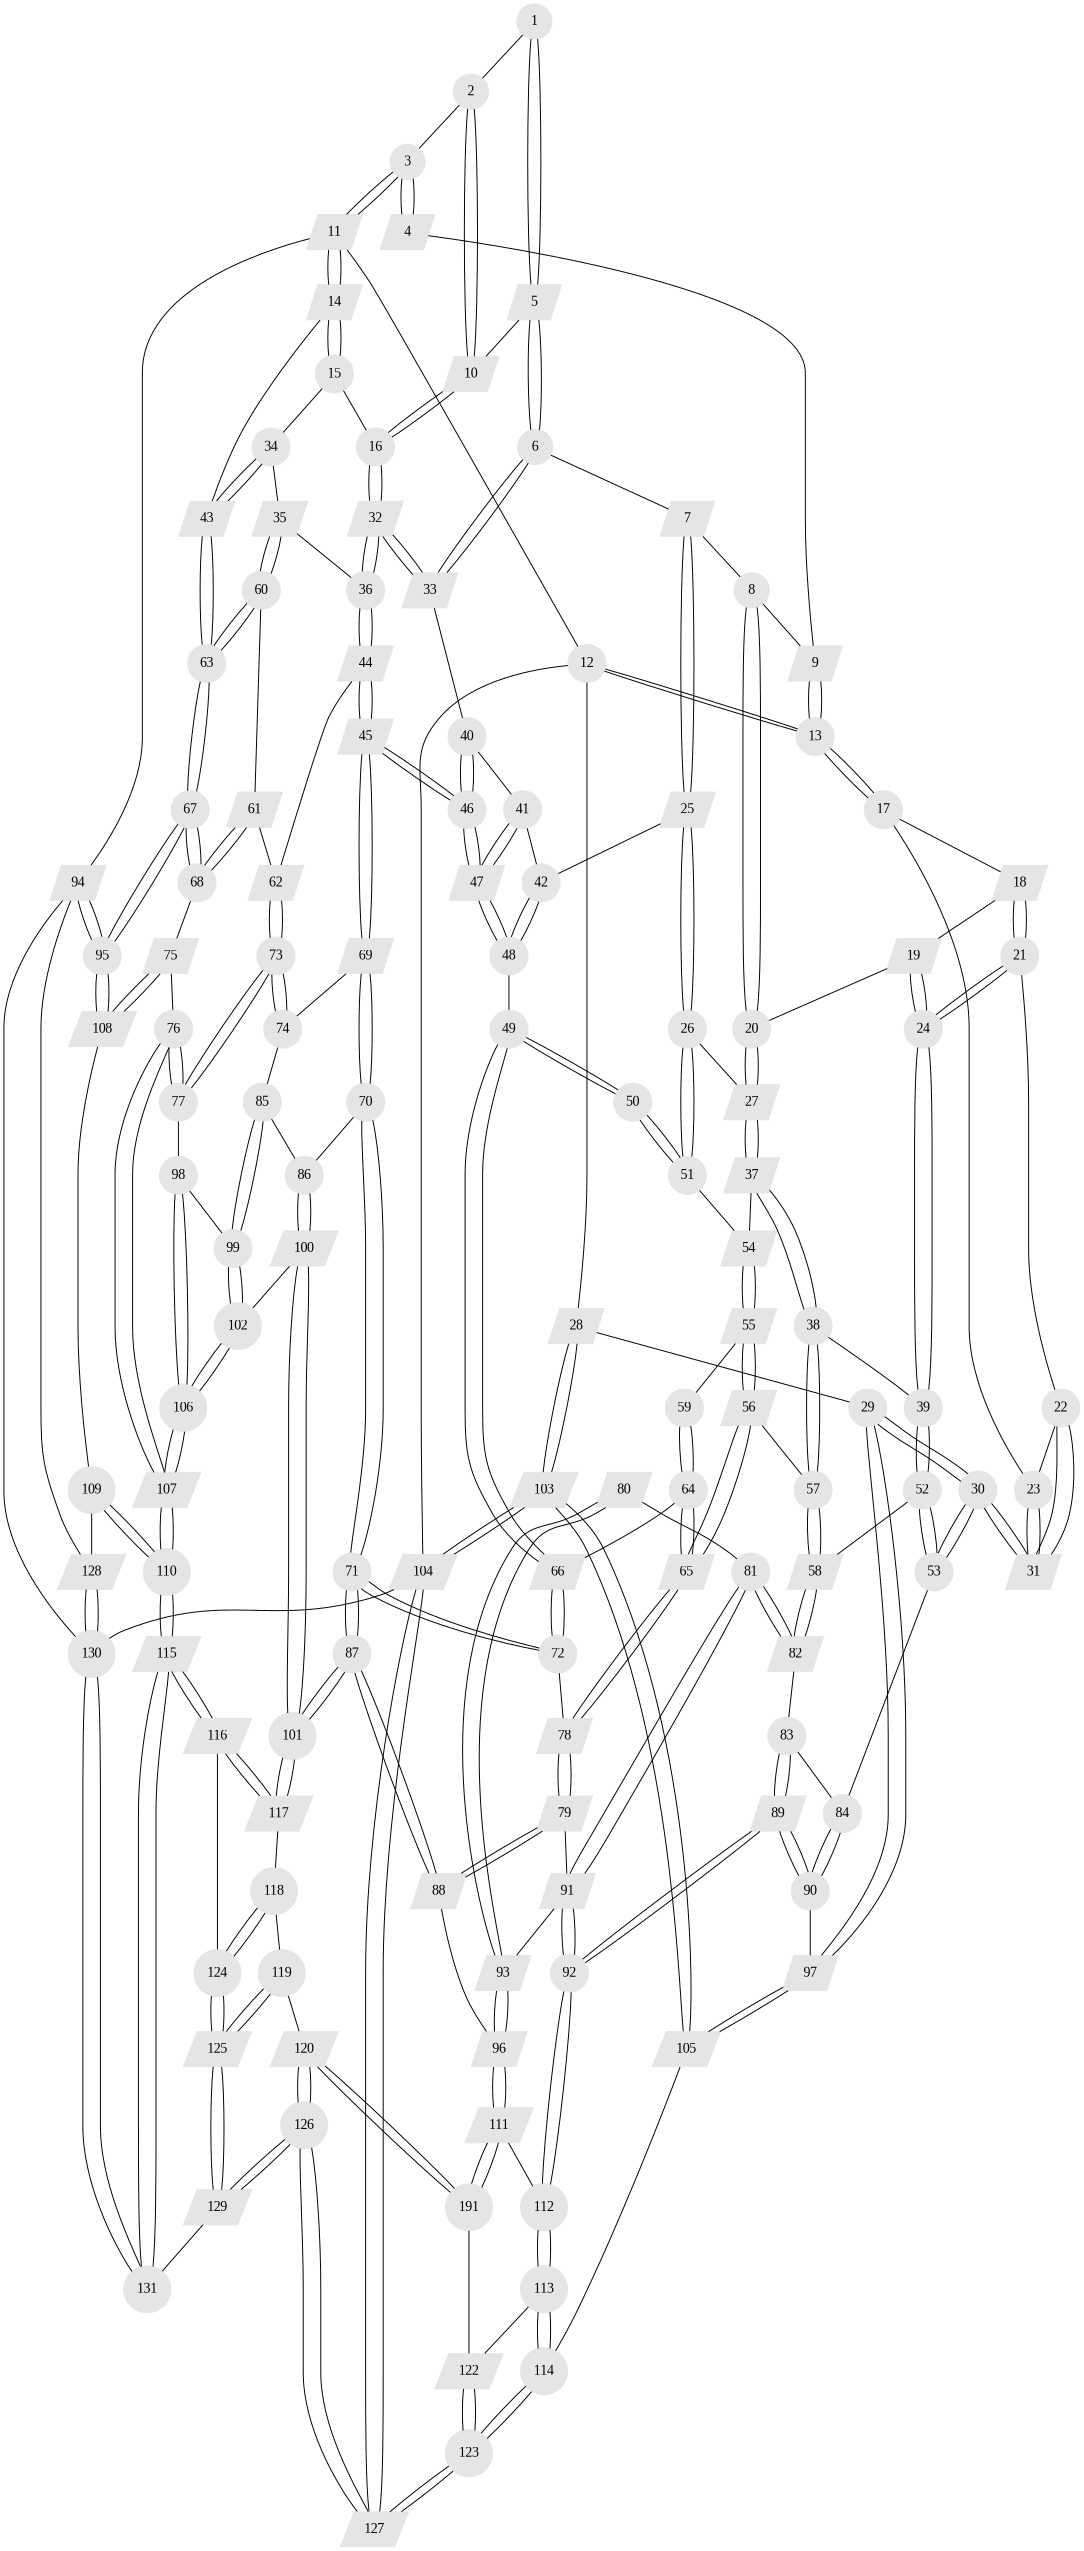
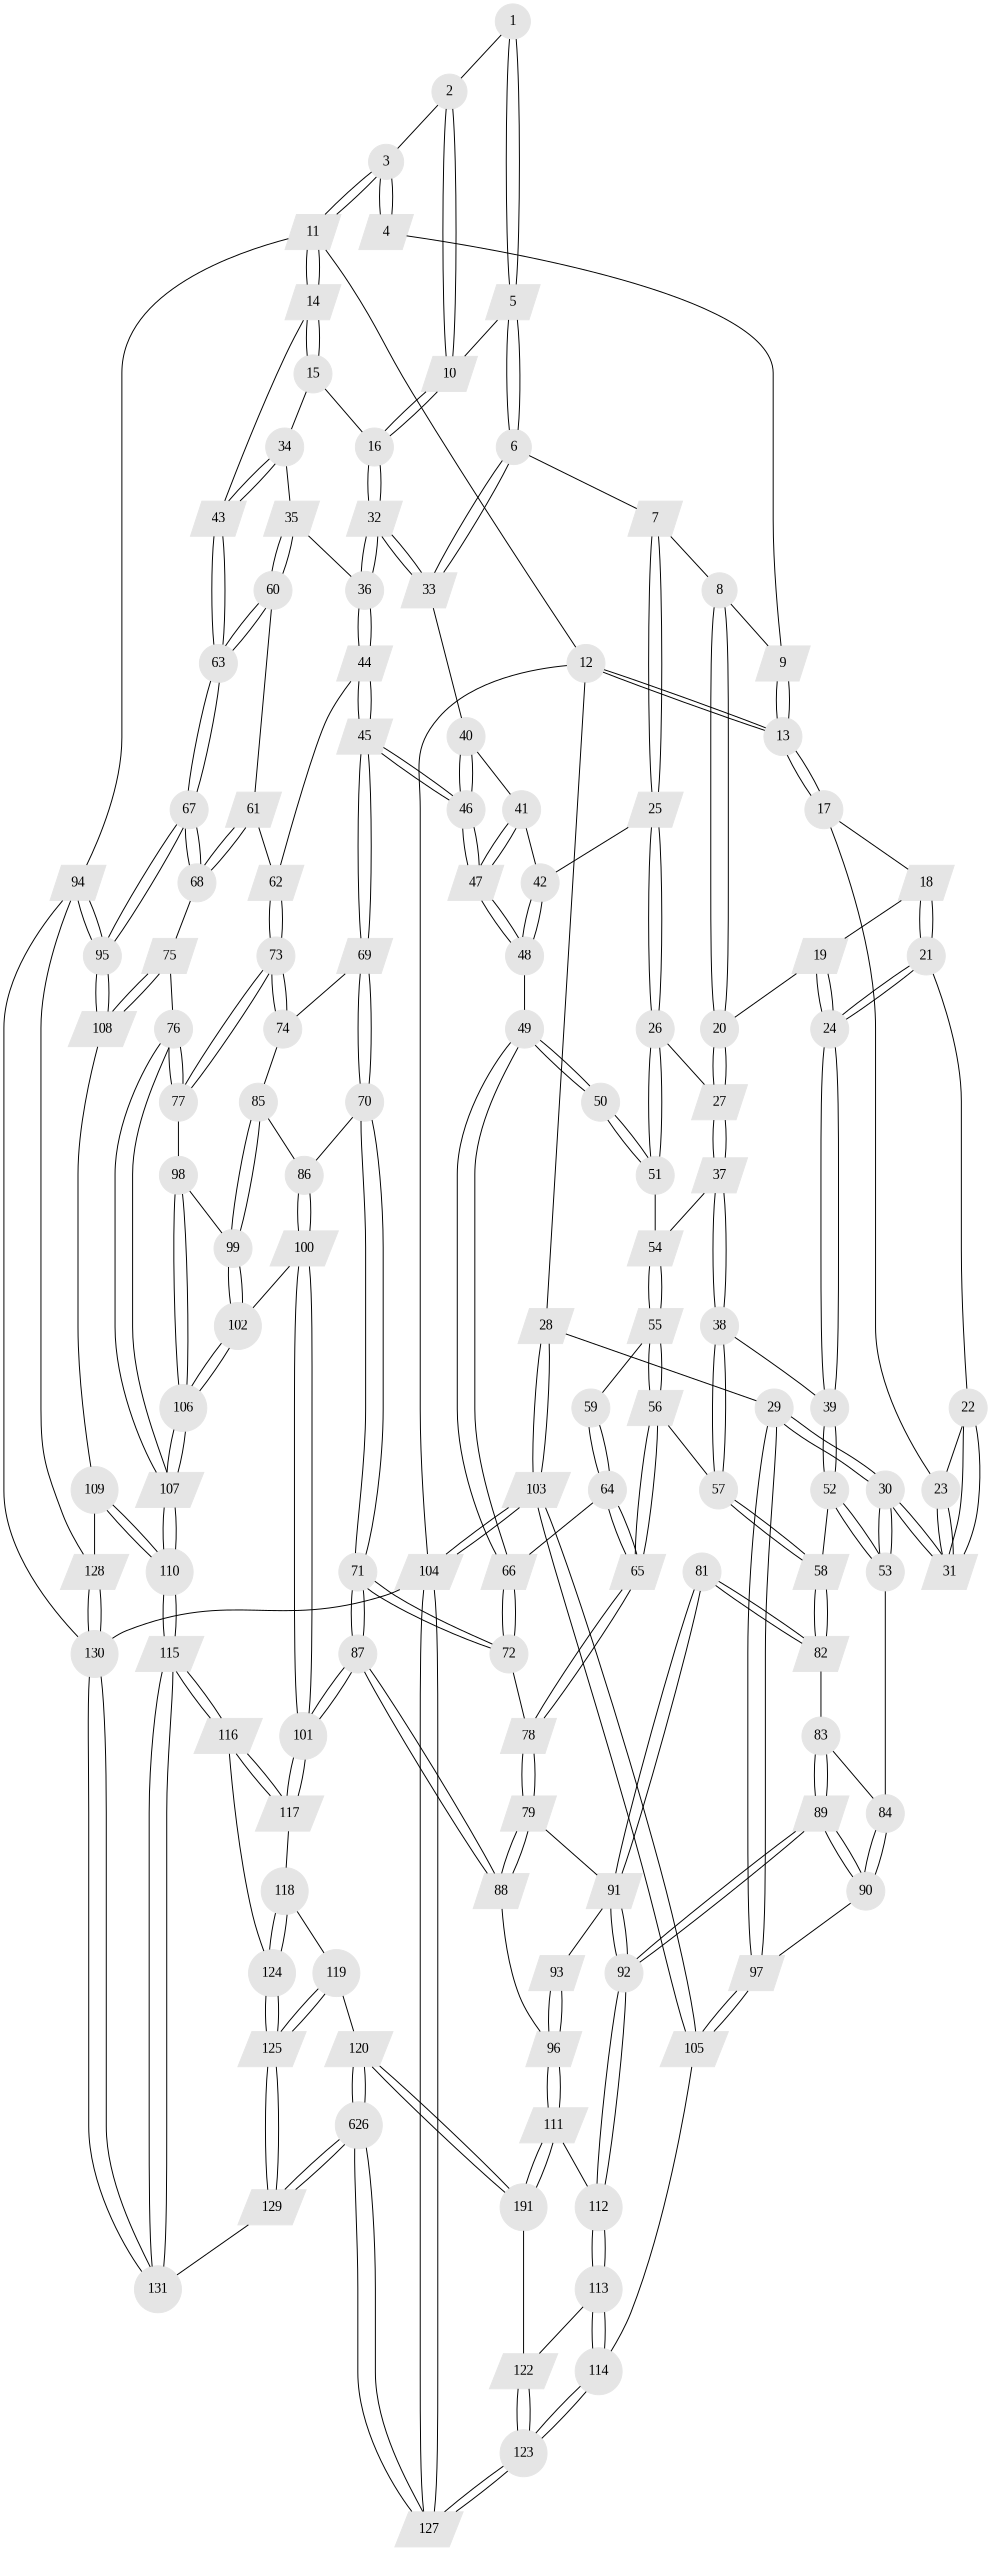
(624, 1490) -> none
(304, 2125) -> (359, 2125)
